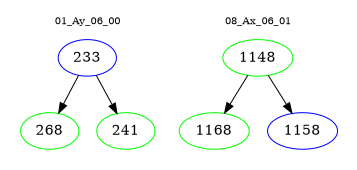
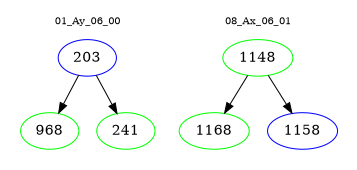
(87, 58) -> (87, 58)
(50, 131) -> (50, 131)
